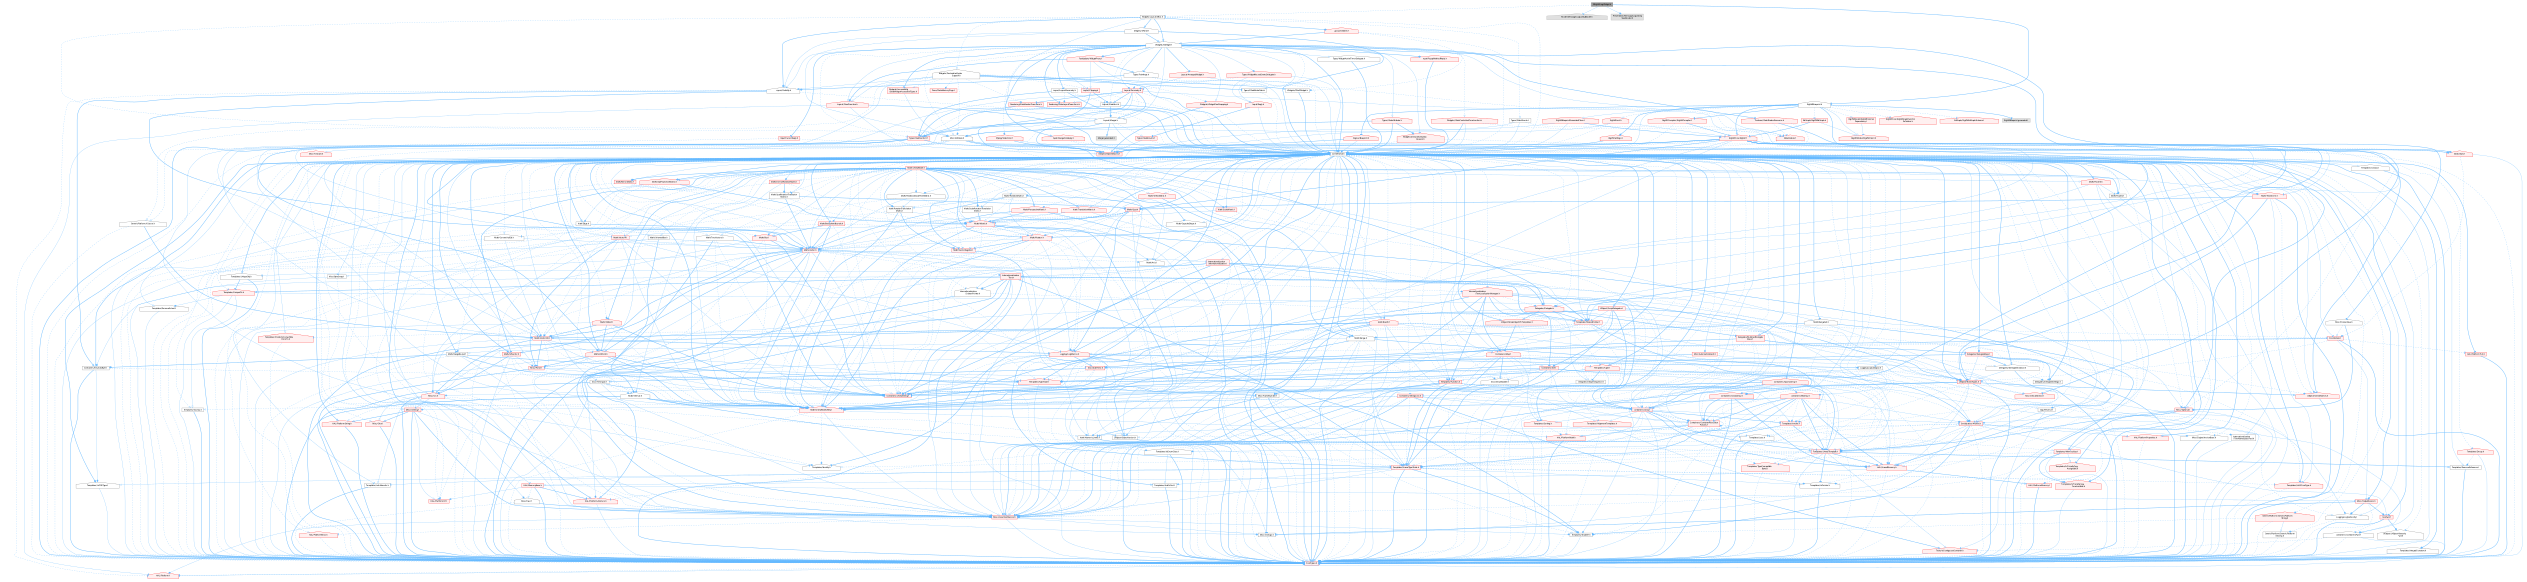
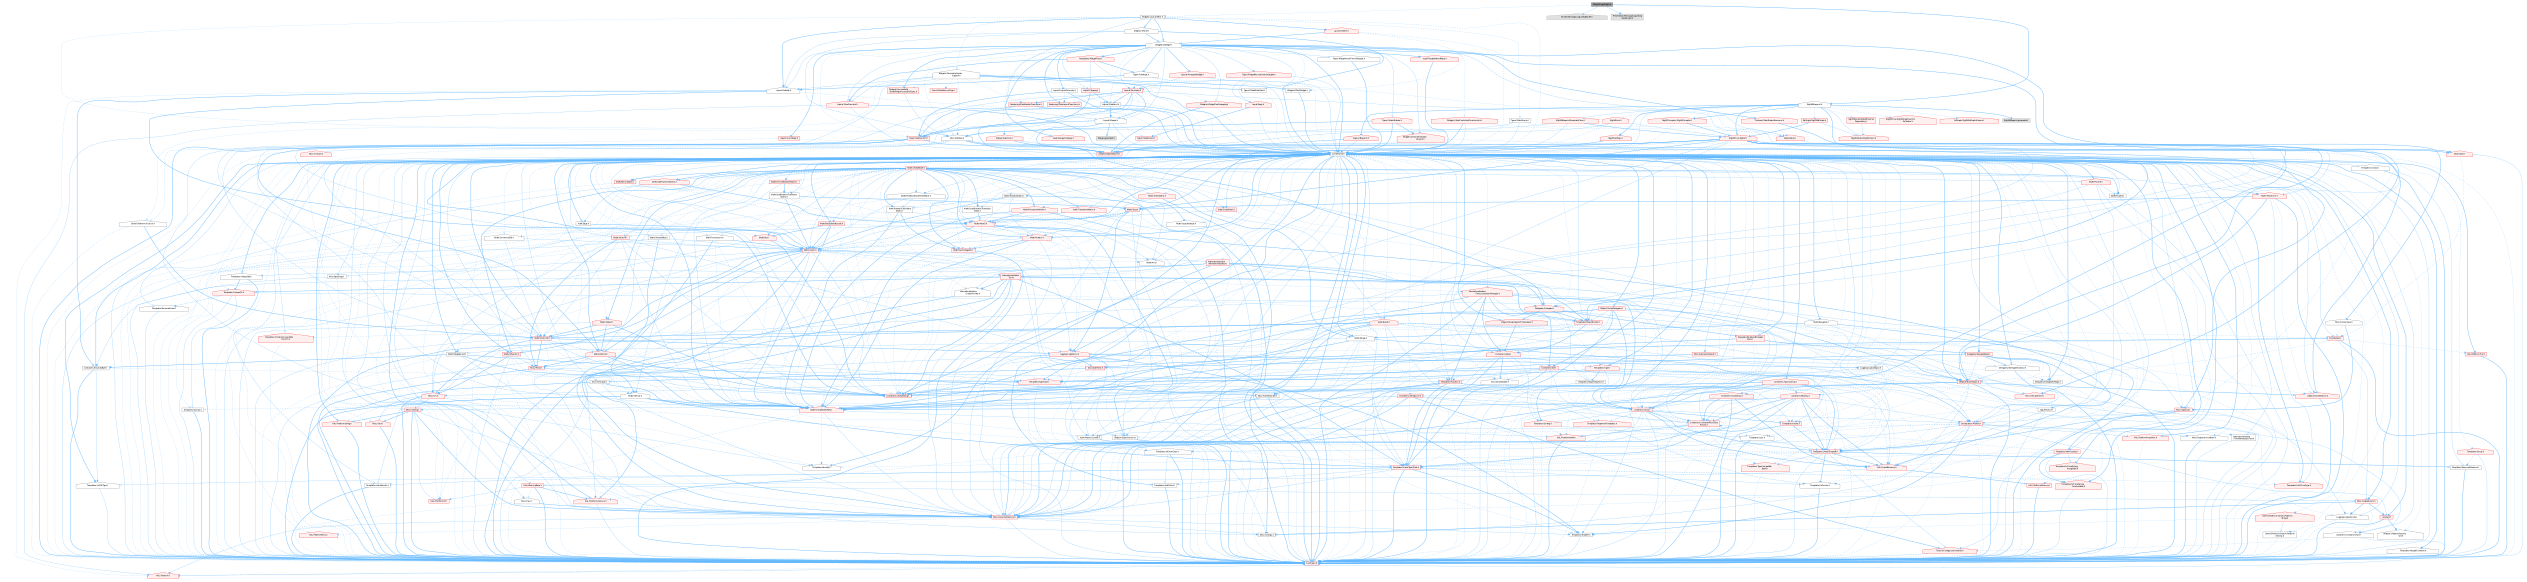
(1674, 359) -> (1555, 344)
